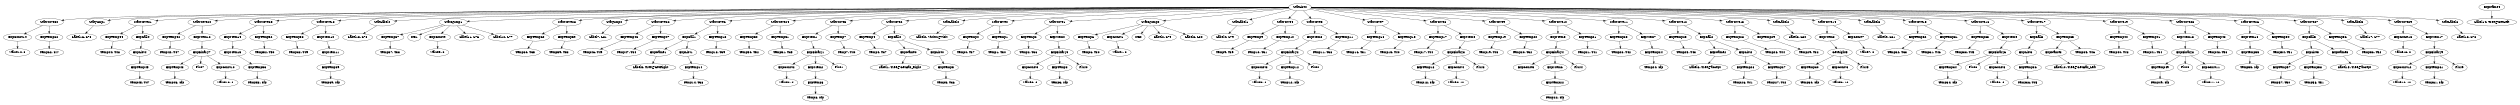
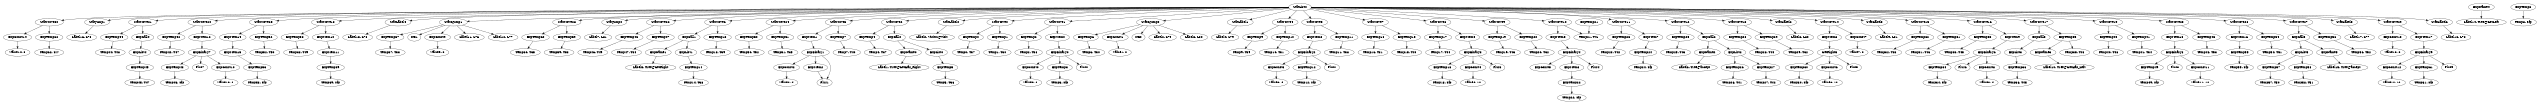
(1572, 29) -> (1572, 29)
(816, 74) -> (820, 74)
